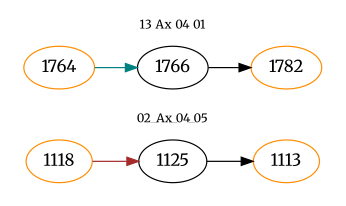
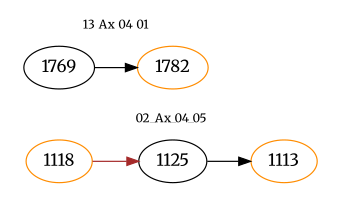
(59, 68) -> none
(173, 68) -> (59, 68)
